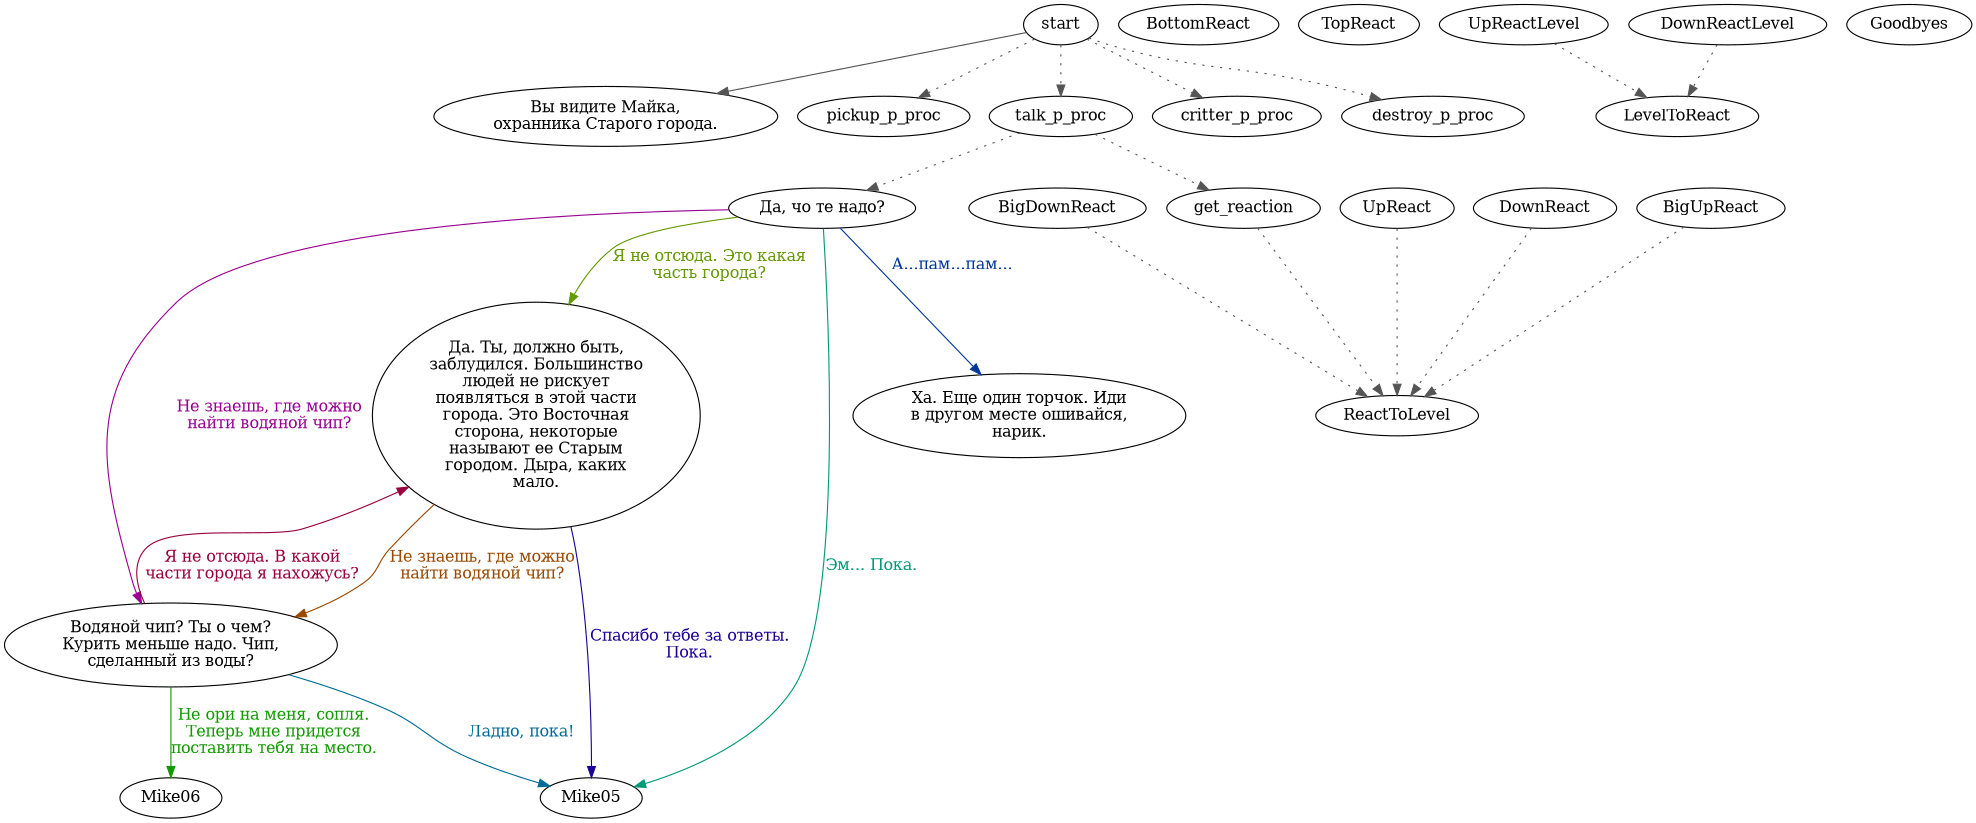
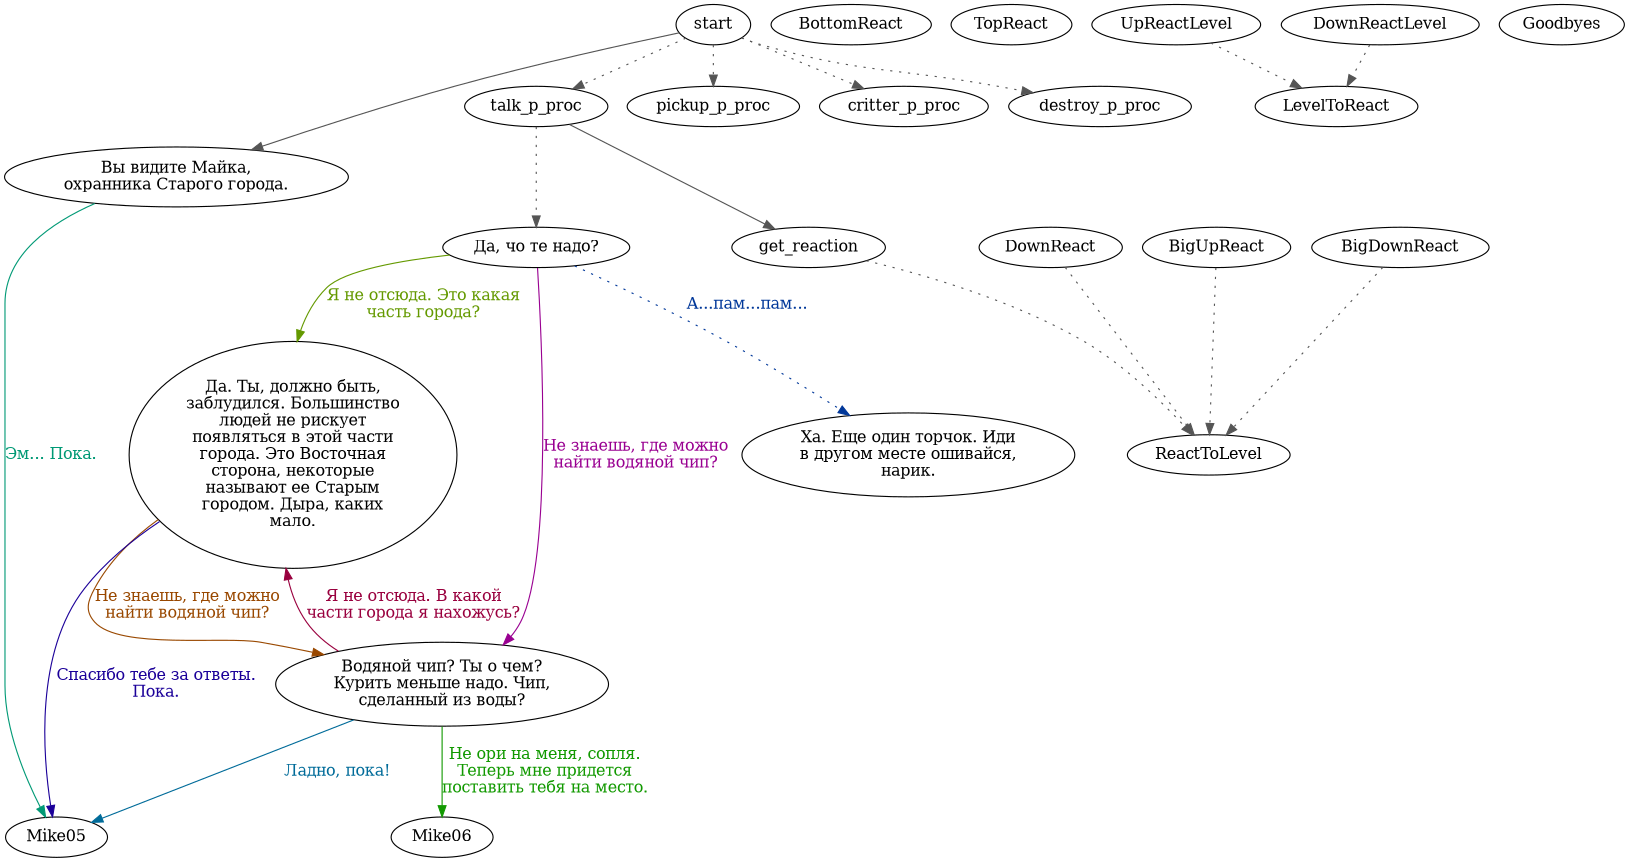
(1147, 160) -> (667, 174)
(1397, 208) -> none
(907, 297) -> (710, 333)
(824, 550) -> (5, 487)
